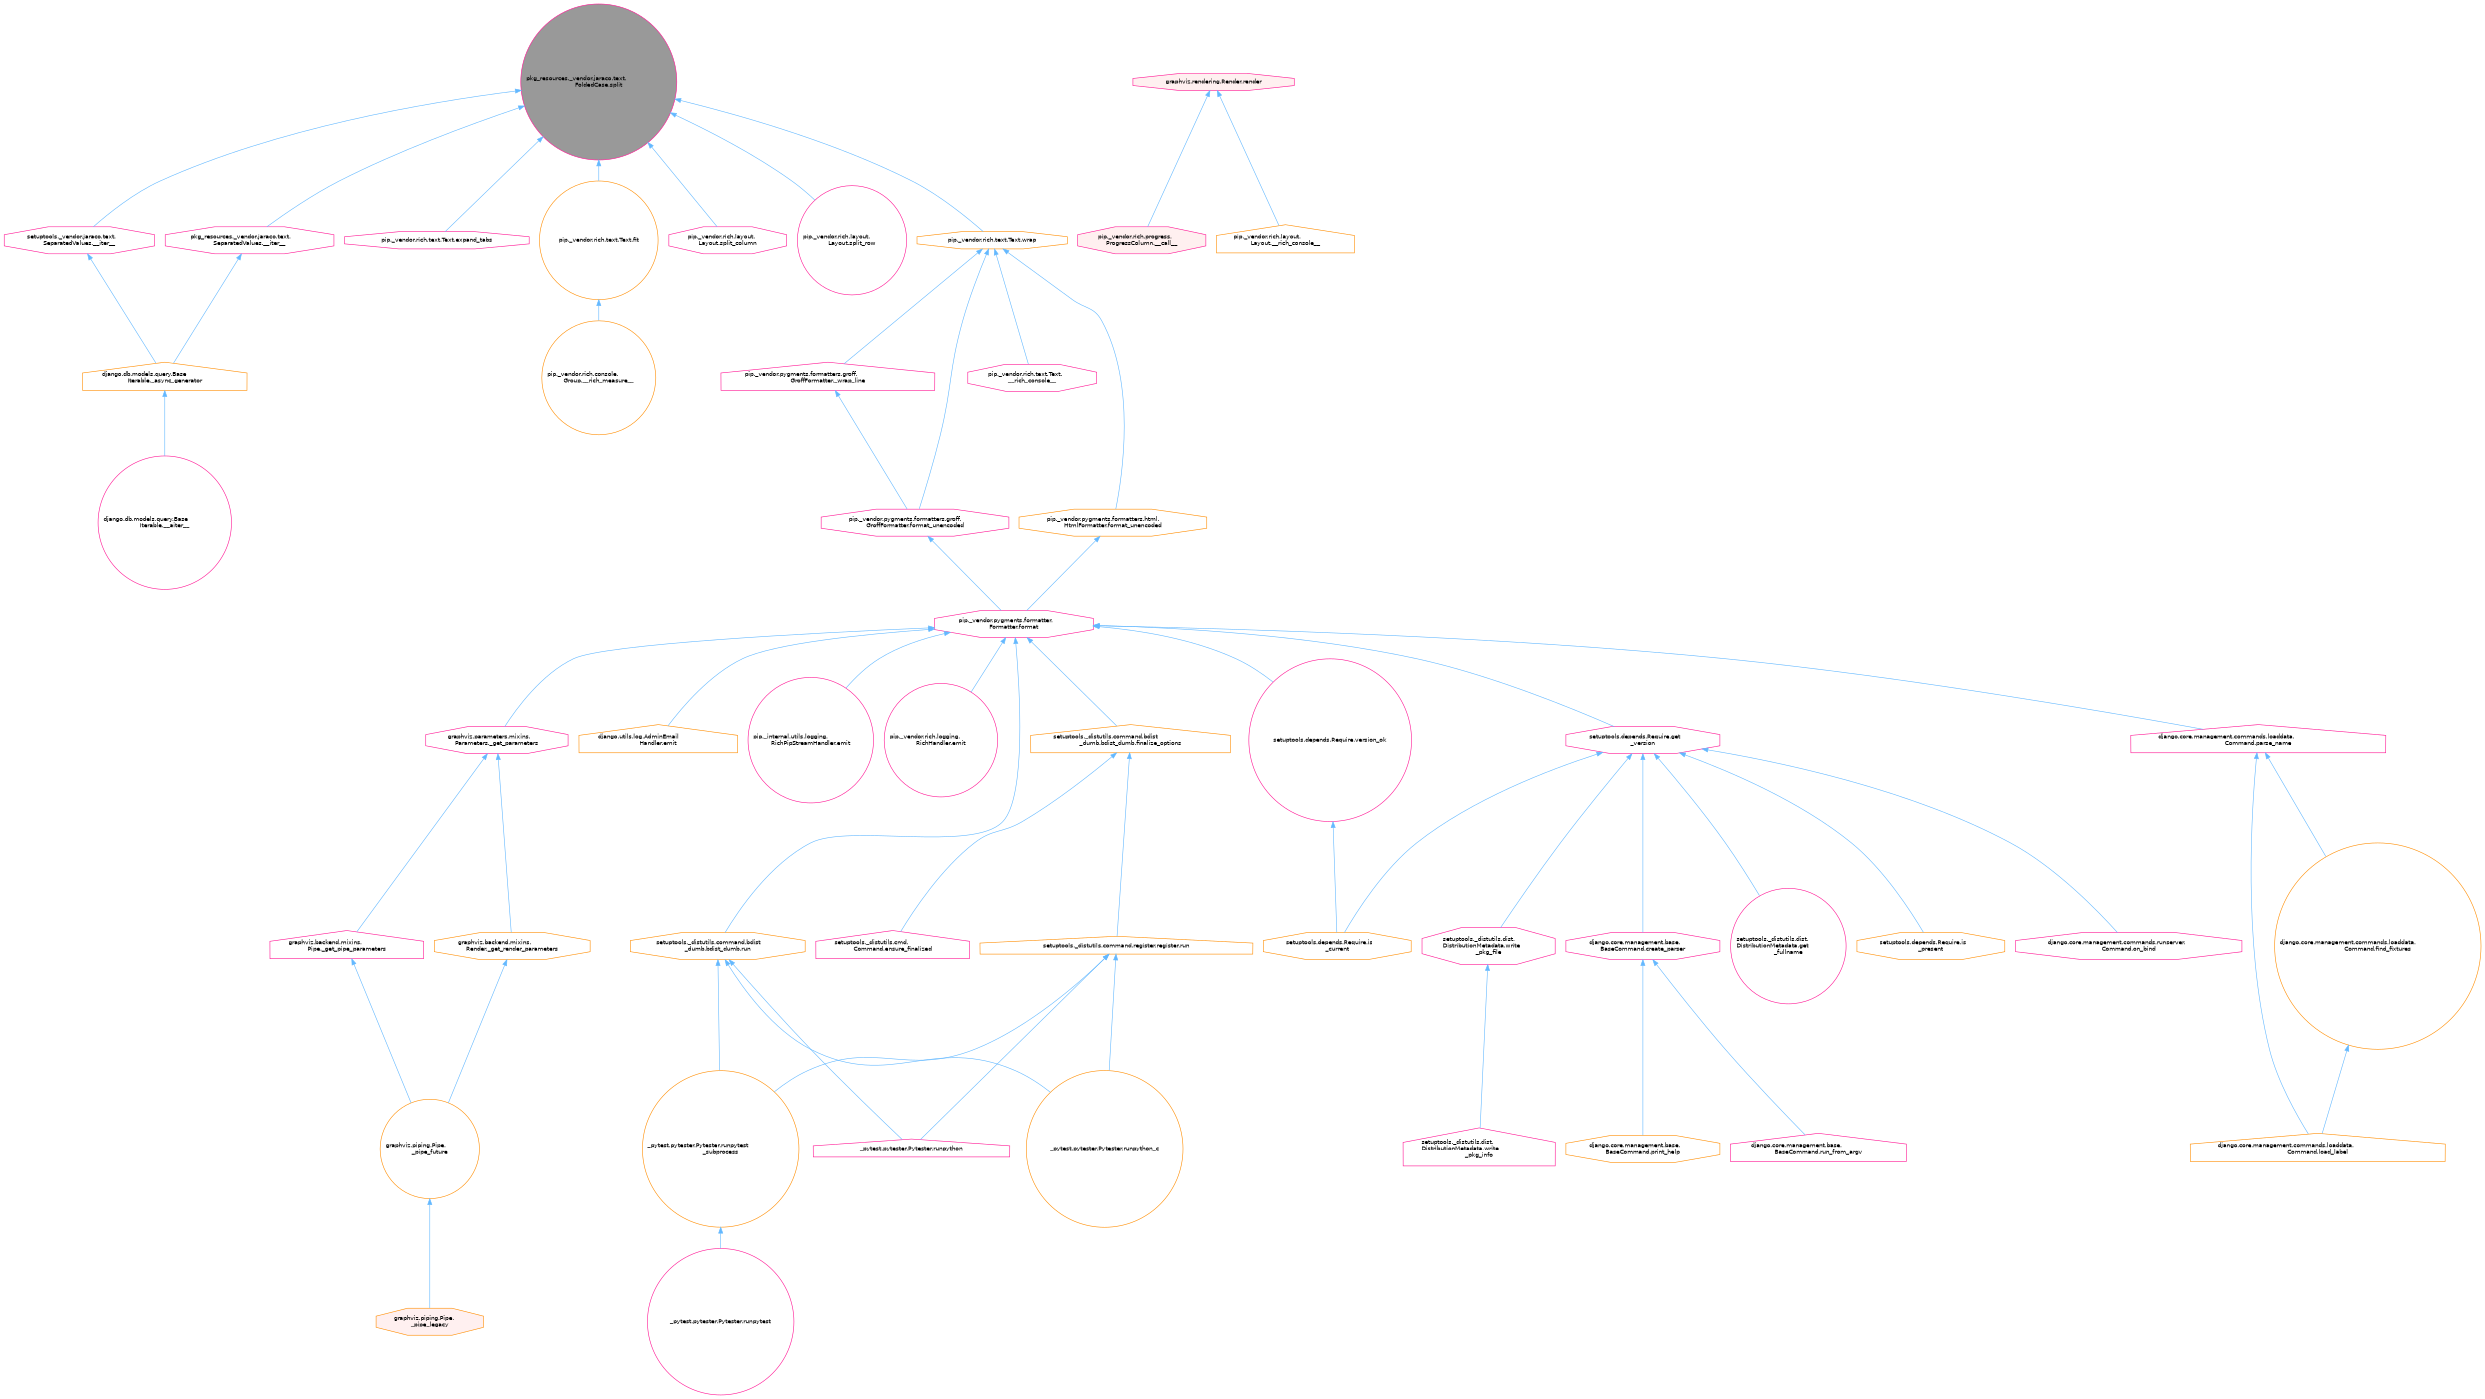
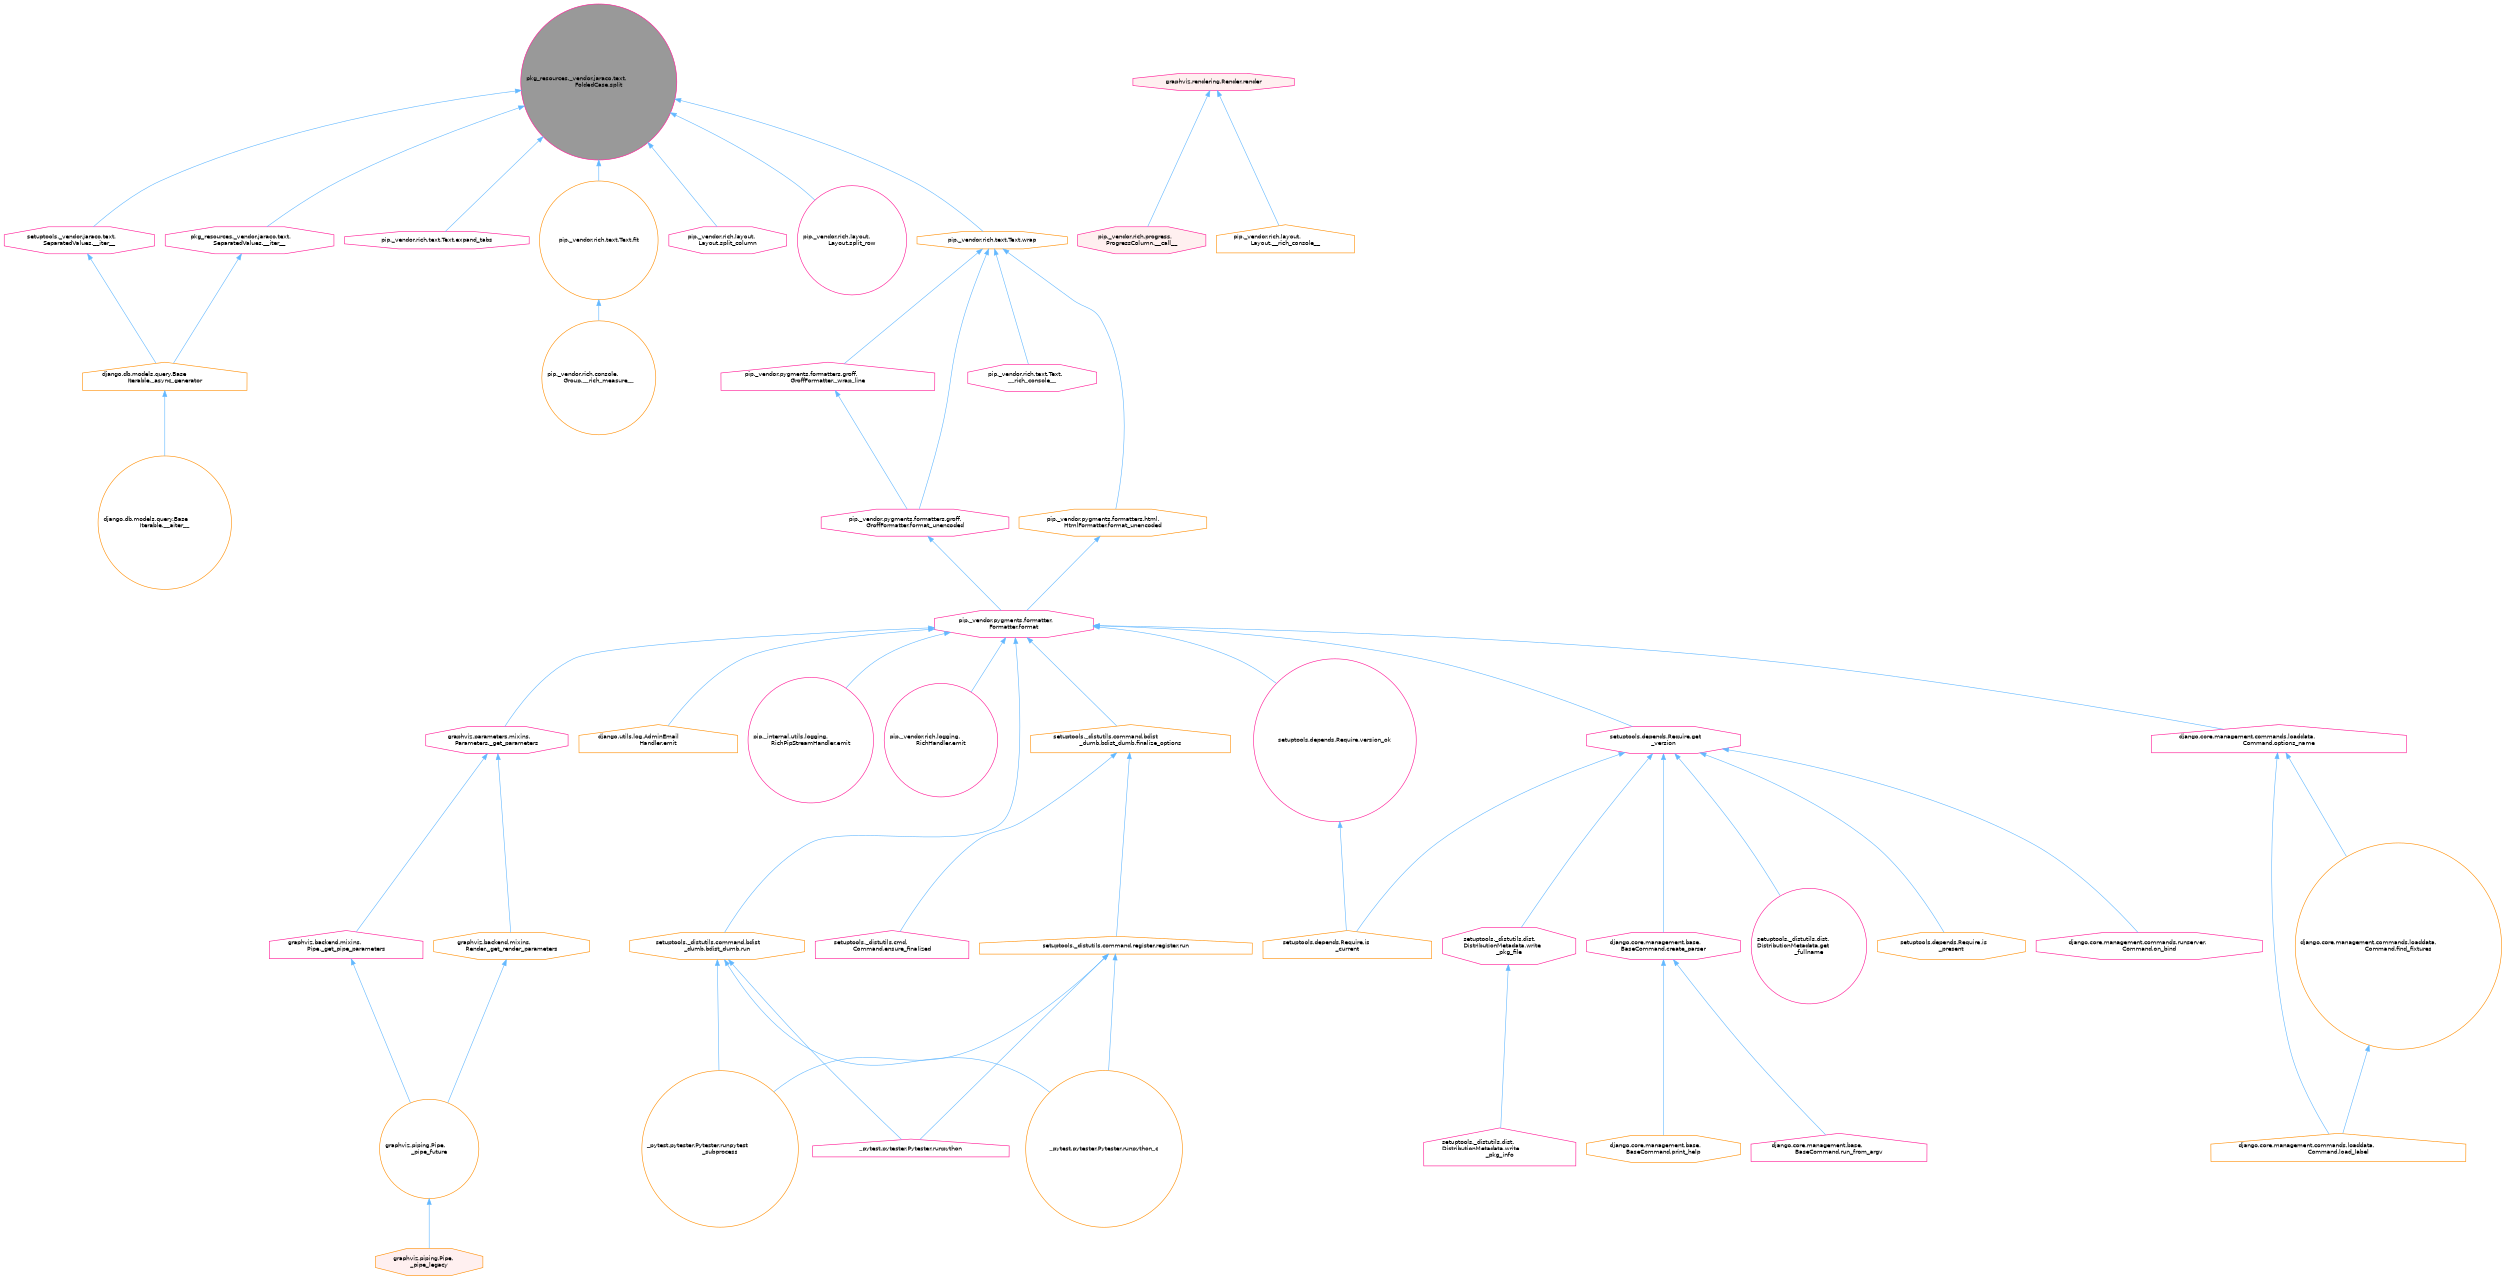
(165, 523) -> (165, 523)
(2258, 740) -> (2279, 740)
(1337, 946) -> (1347, 946)
(721, 1322) -> none
